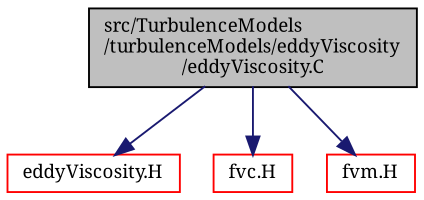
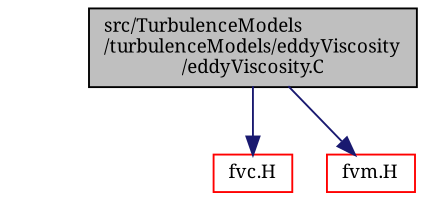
(94, 173) -> none
